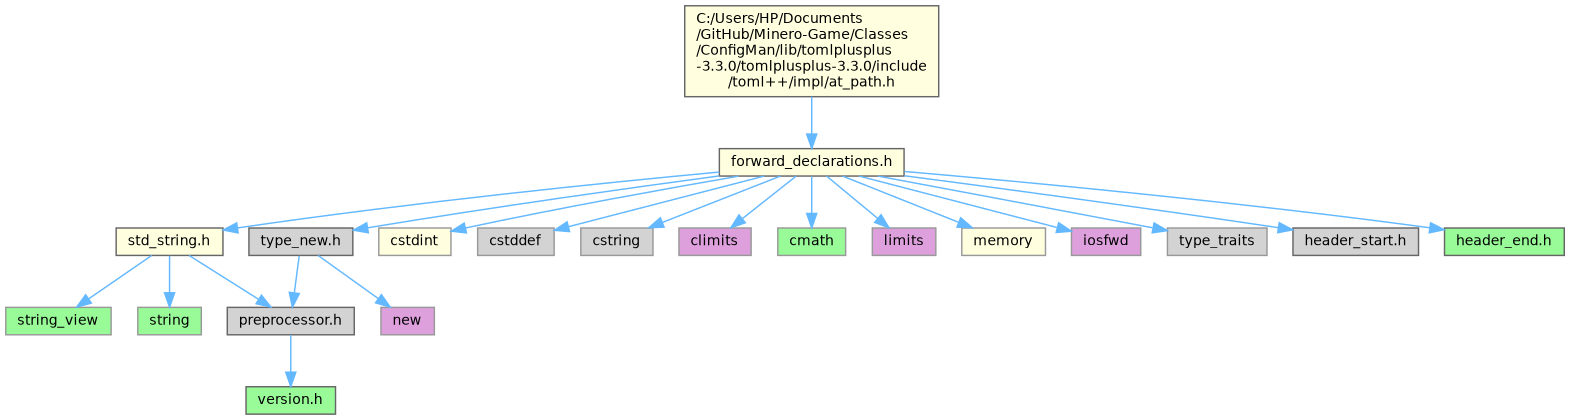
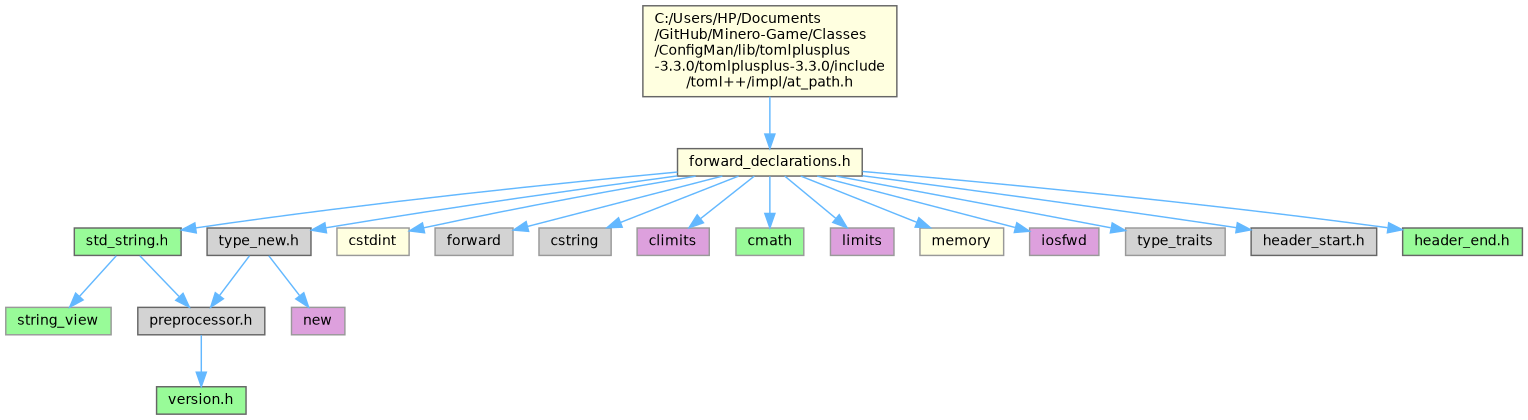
(170, 242) -> (128, 242)
(516, 242) -> (474, 242)
(170, 321) -> none
